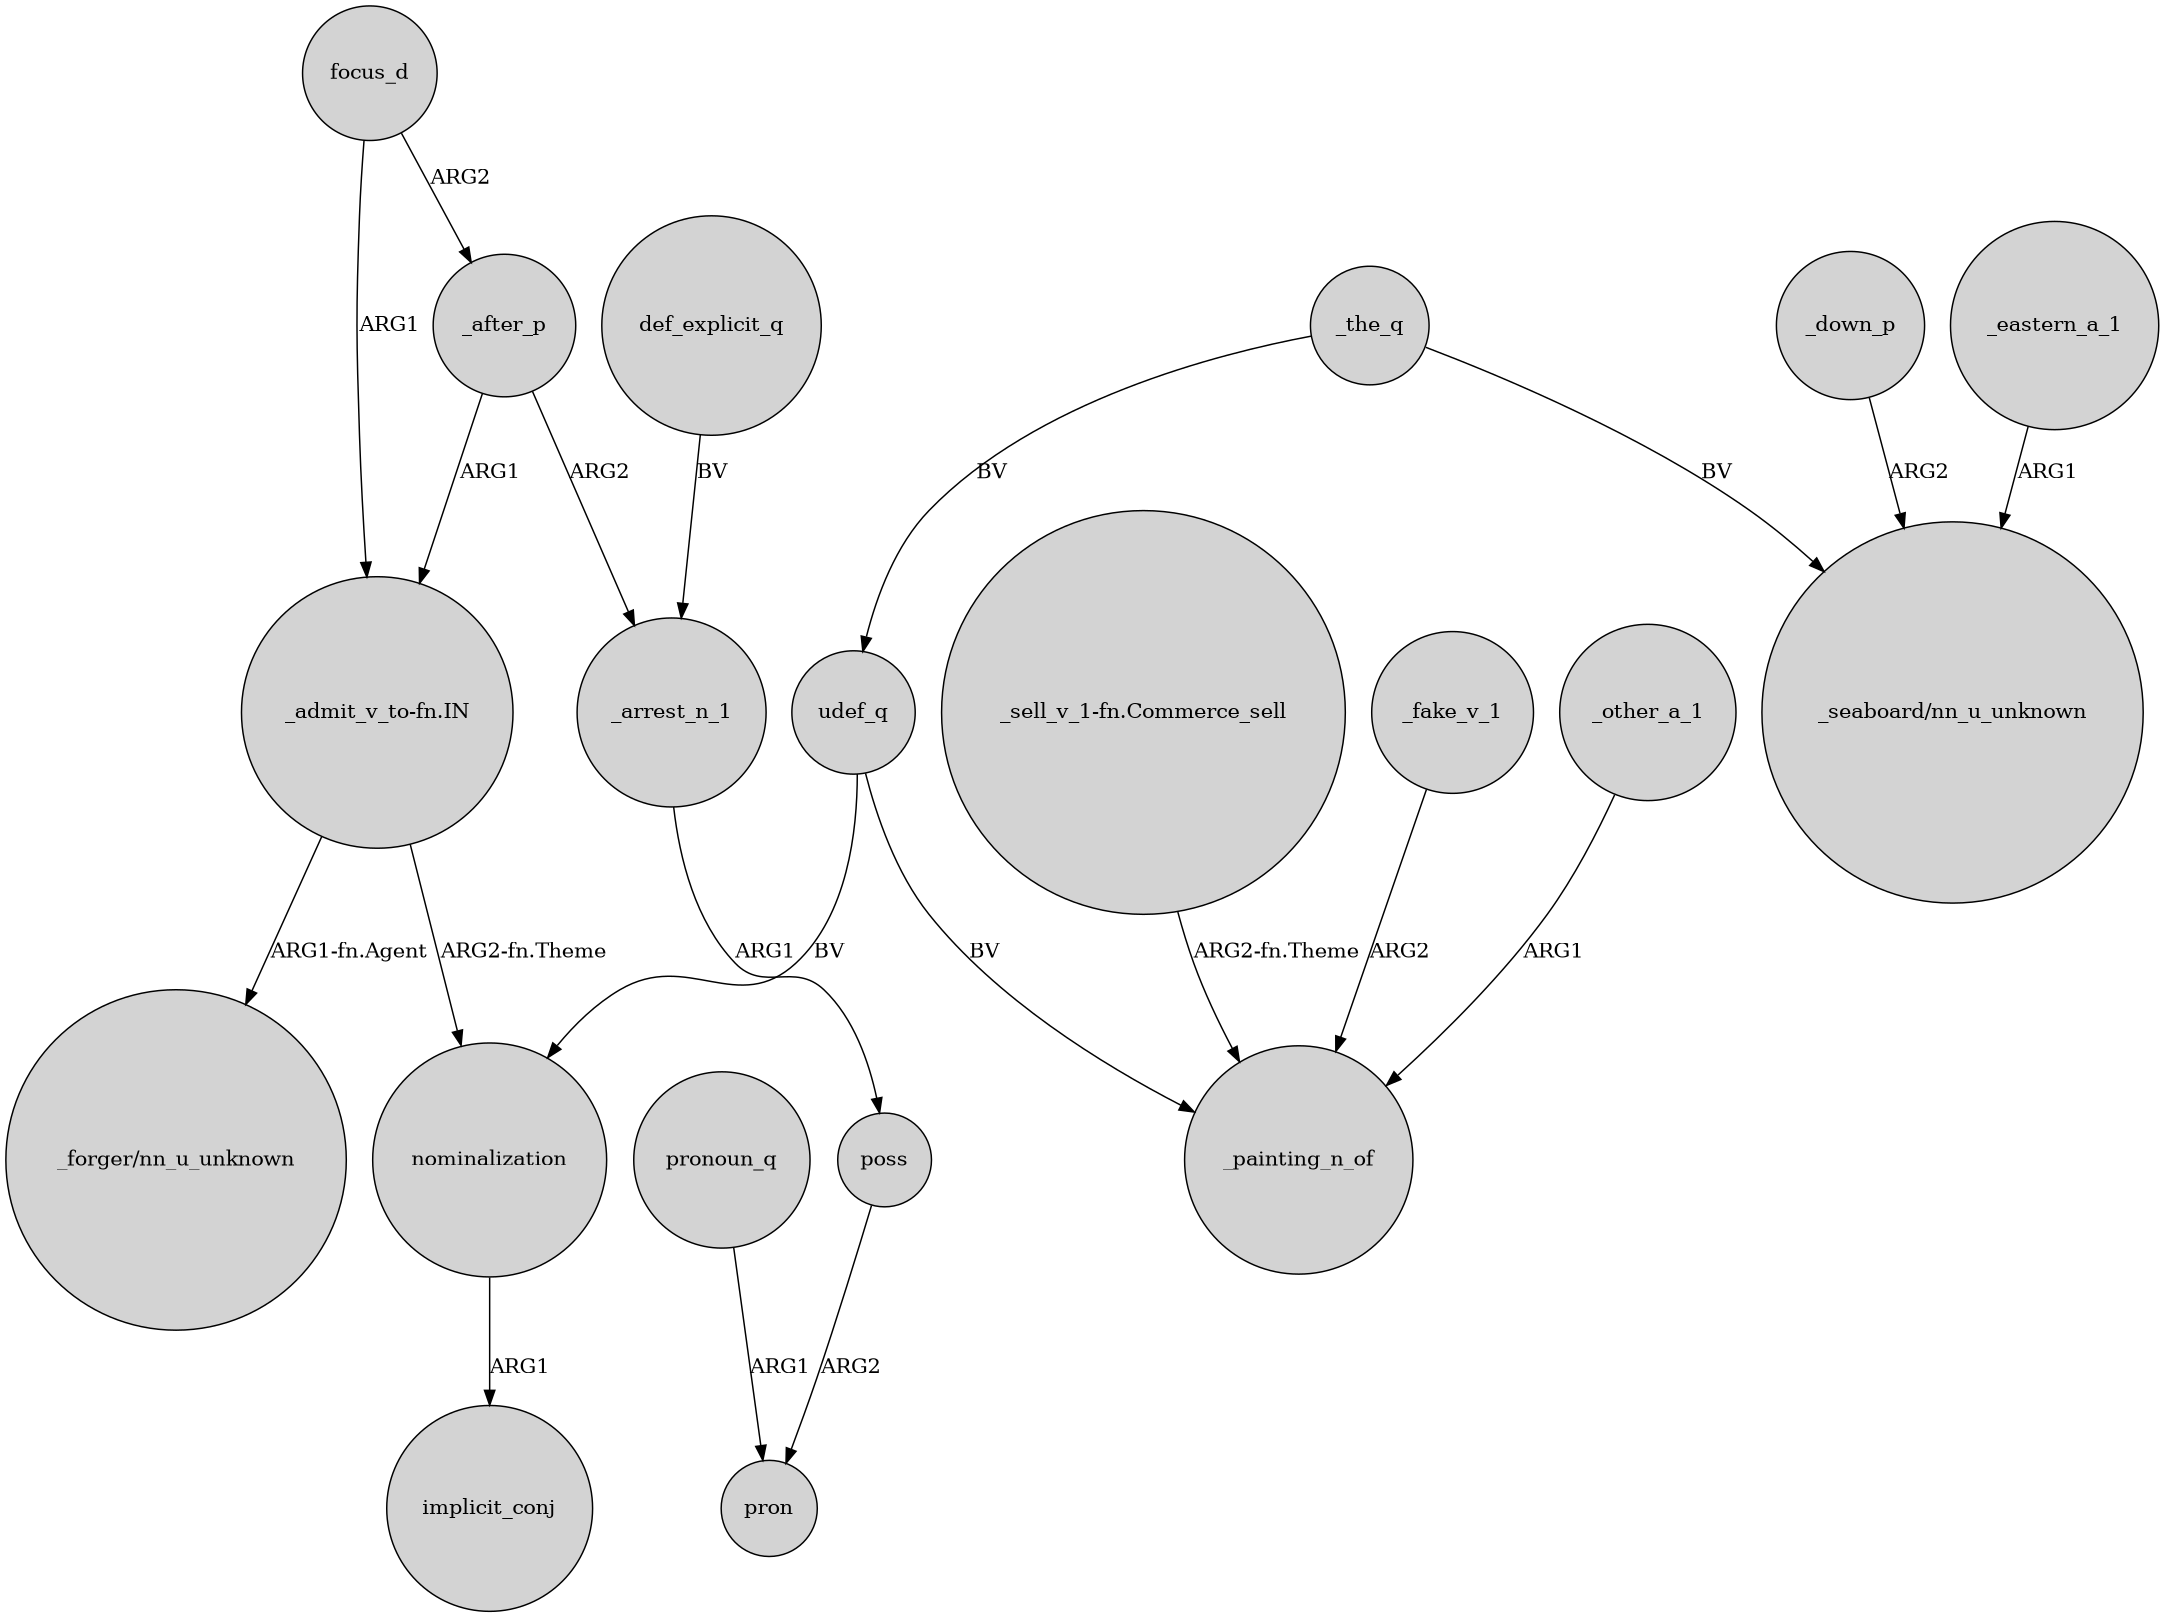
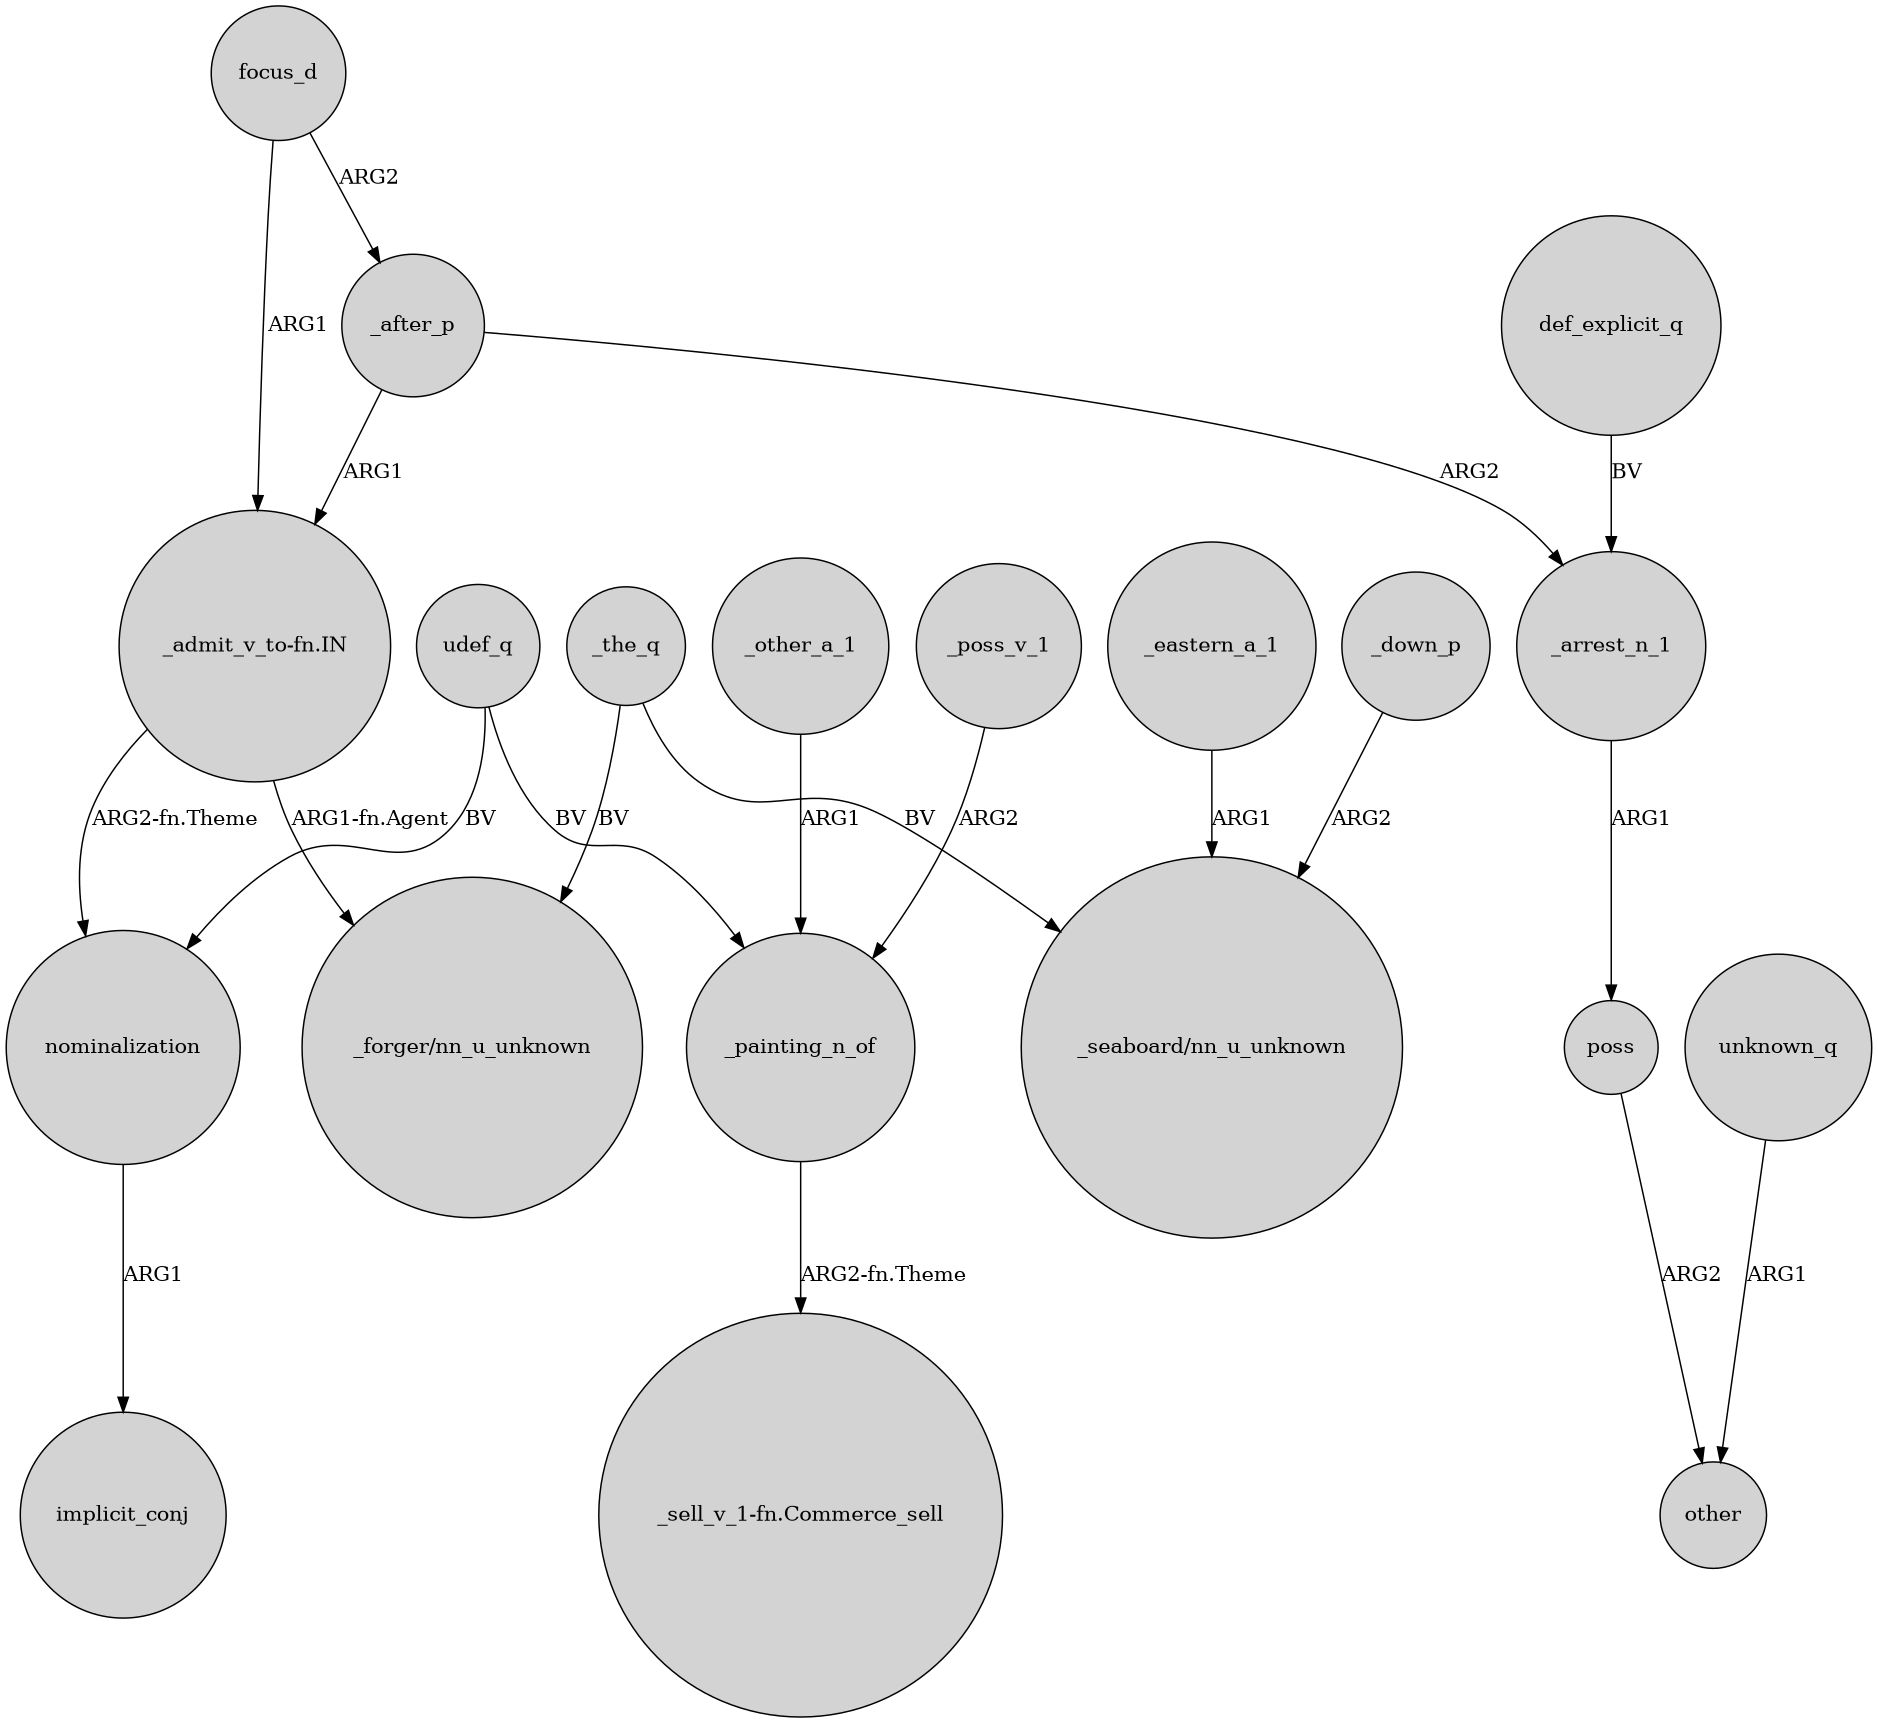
(1043, 427) -> (602, 799)
(1453, 712) -> (999, 646)
(1201, 982) -> (801, 1230)
(722, 1160) -> (1778, 1047)
(769, 1508) -> (1713, 1515)
